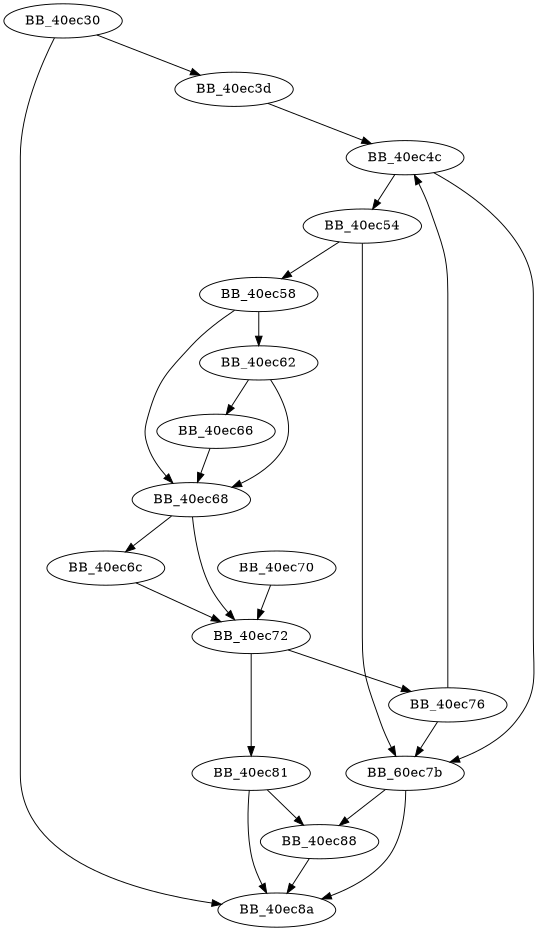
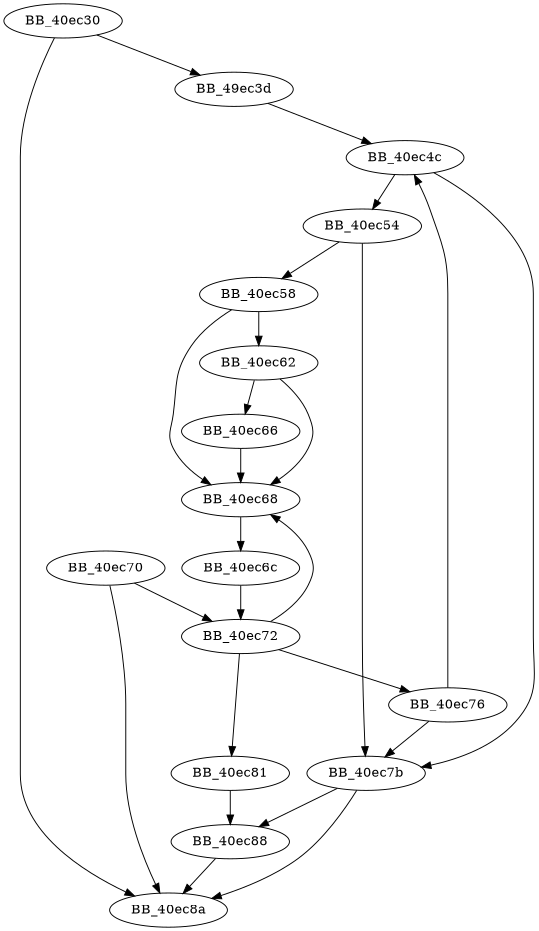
(234, 89) -> (234, 89)
(202, 568) -> (313, 573)
(405, 773) -> (366, 773)
(249, 839) -> (126, 737)
